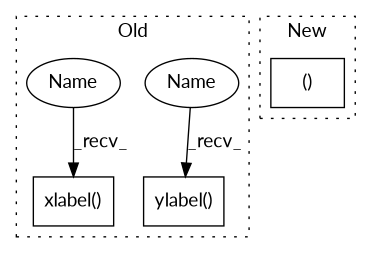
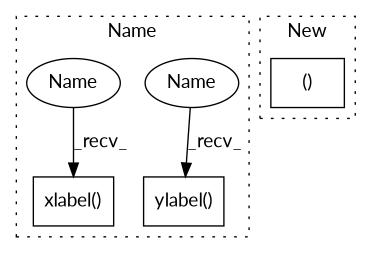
(133, 32) -> (133, 32)
